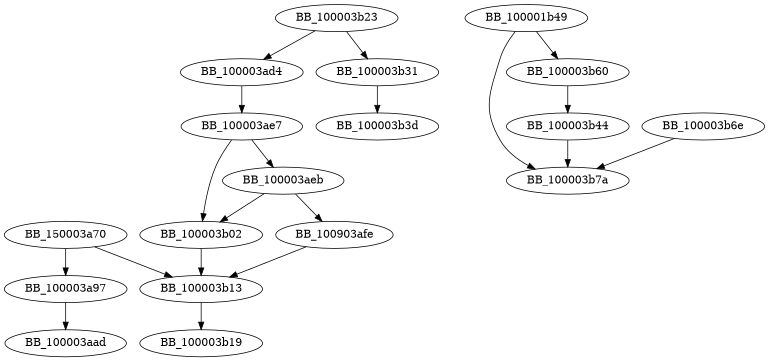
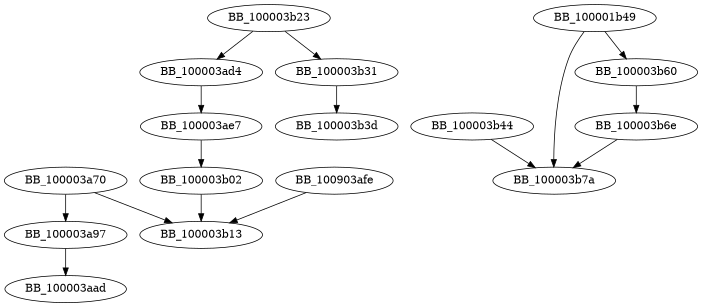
(568, 96) -> (636, 96)
(283, 181) -> none
(66, 235) -> (66, 181)
(201, 343) -> none
